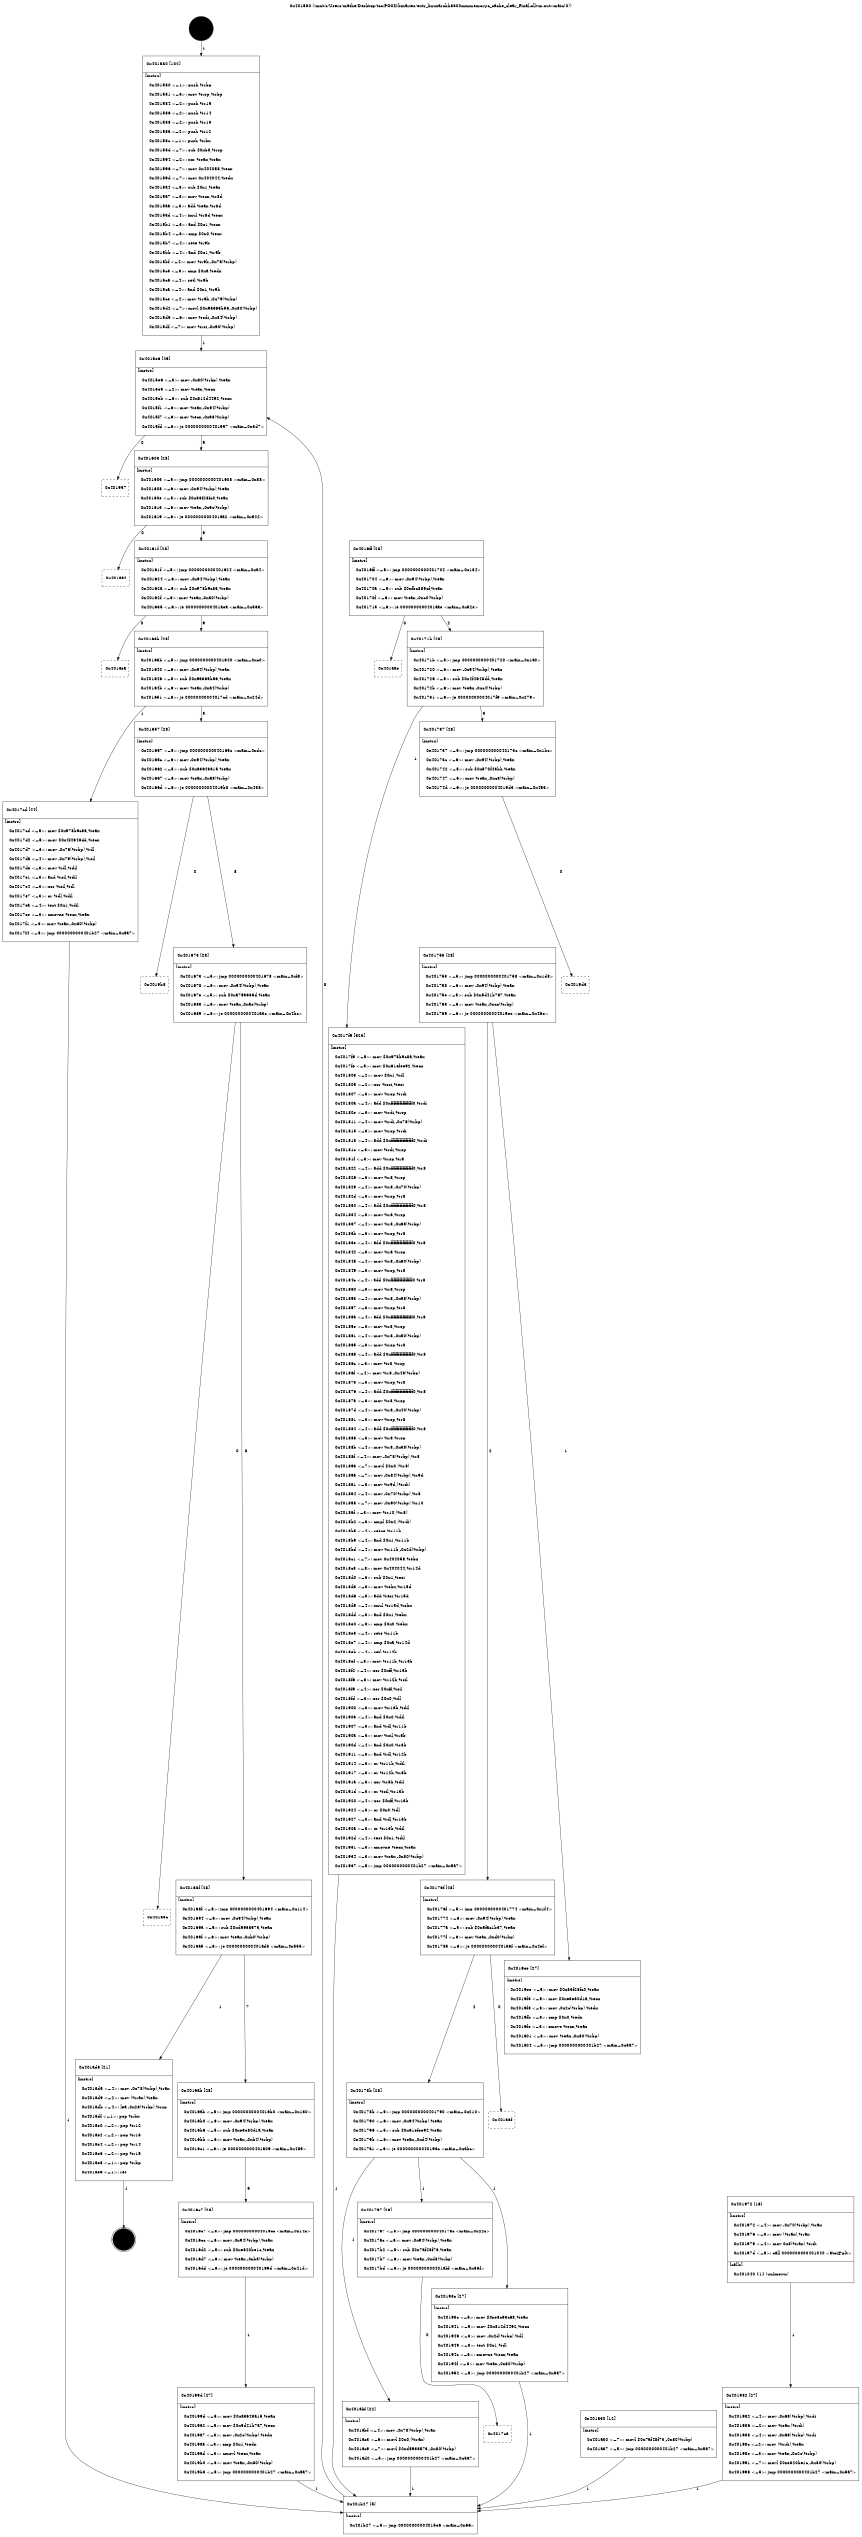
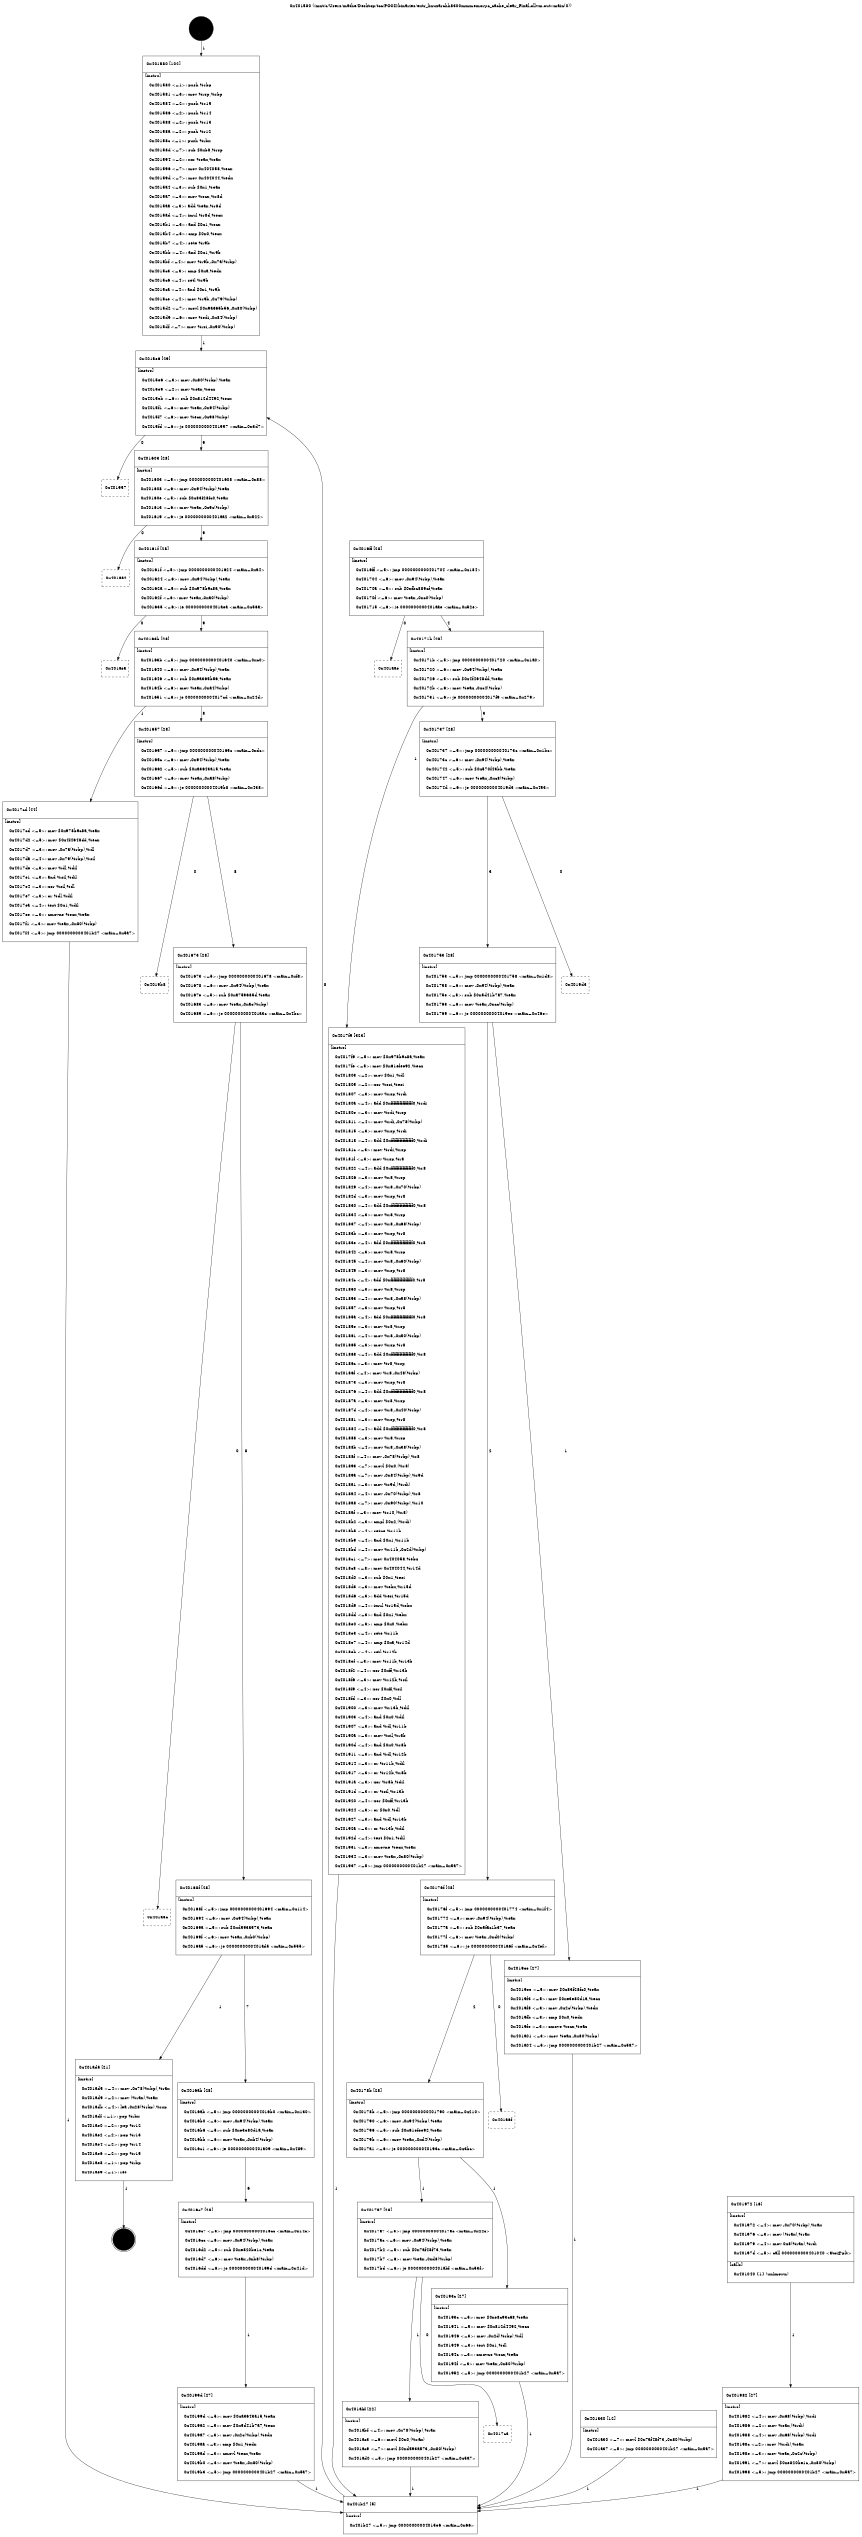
none -> (488, 870)
(344, 2278) -> (411, 2337)
none -> (572, 2308)
